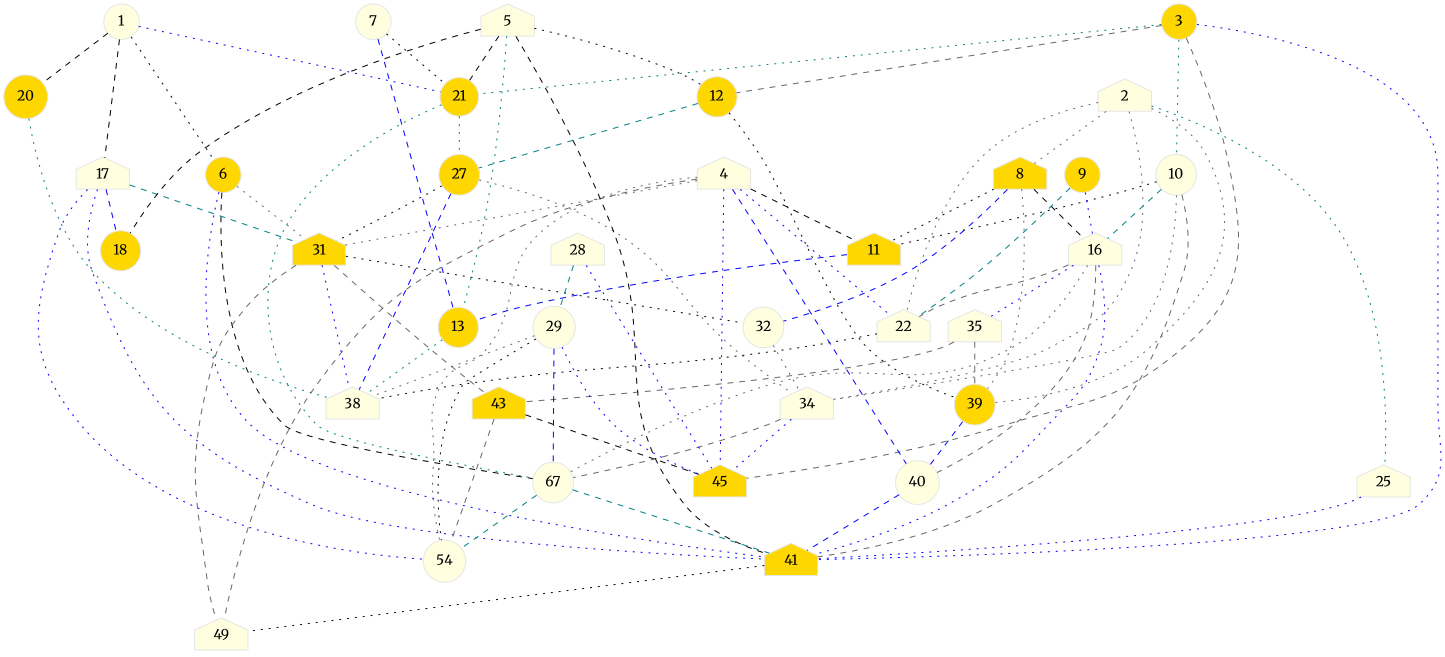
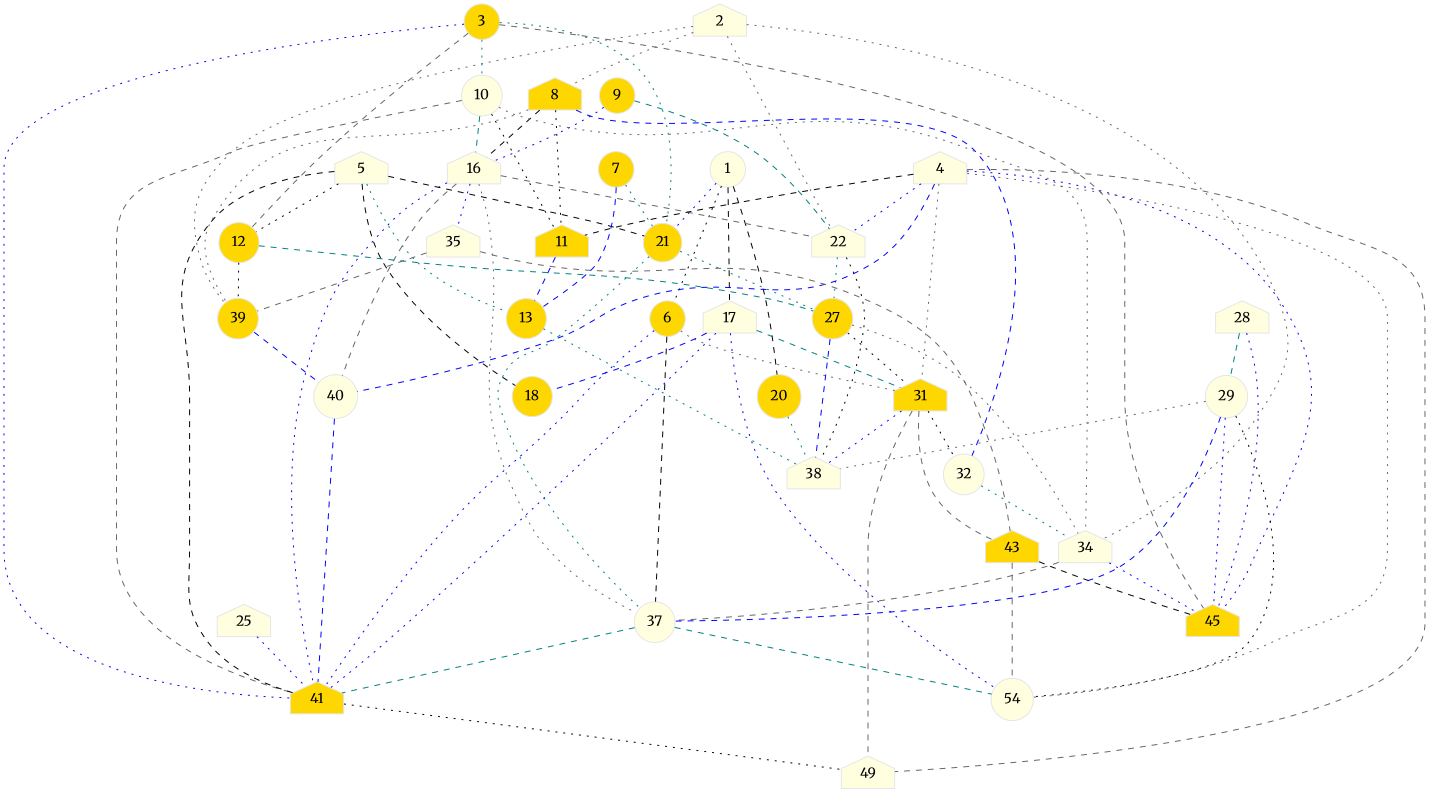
(373, 22) -> (616, 169)
(416, 59) -> (642, 210)
(1342, 237) -> none
none -> (836, 274)
(553, 483) -> (655, 622)
